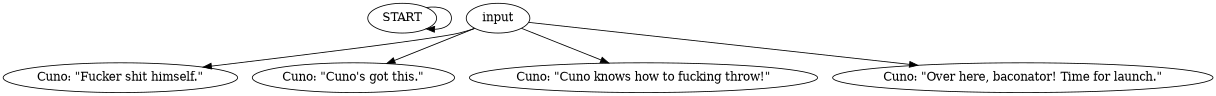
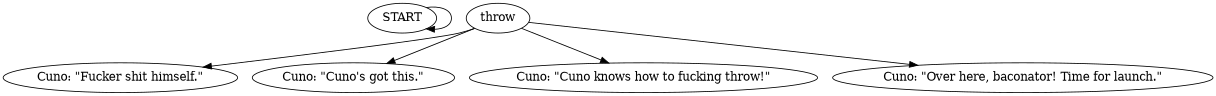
(498, 18) -> (498, 18)
